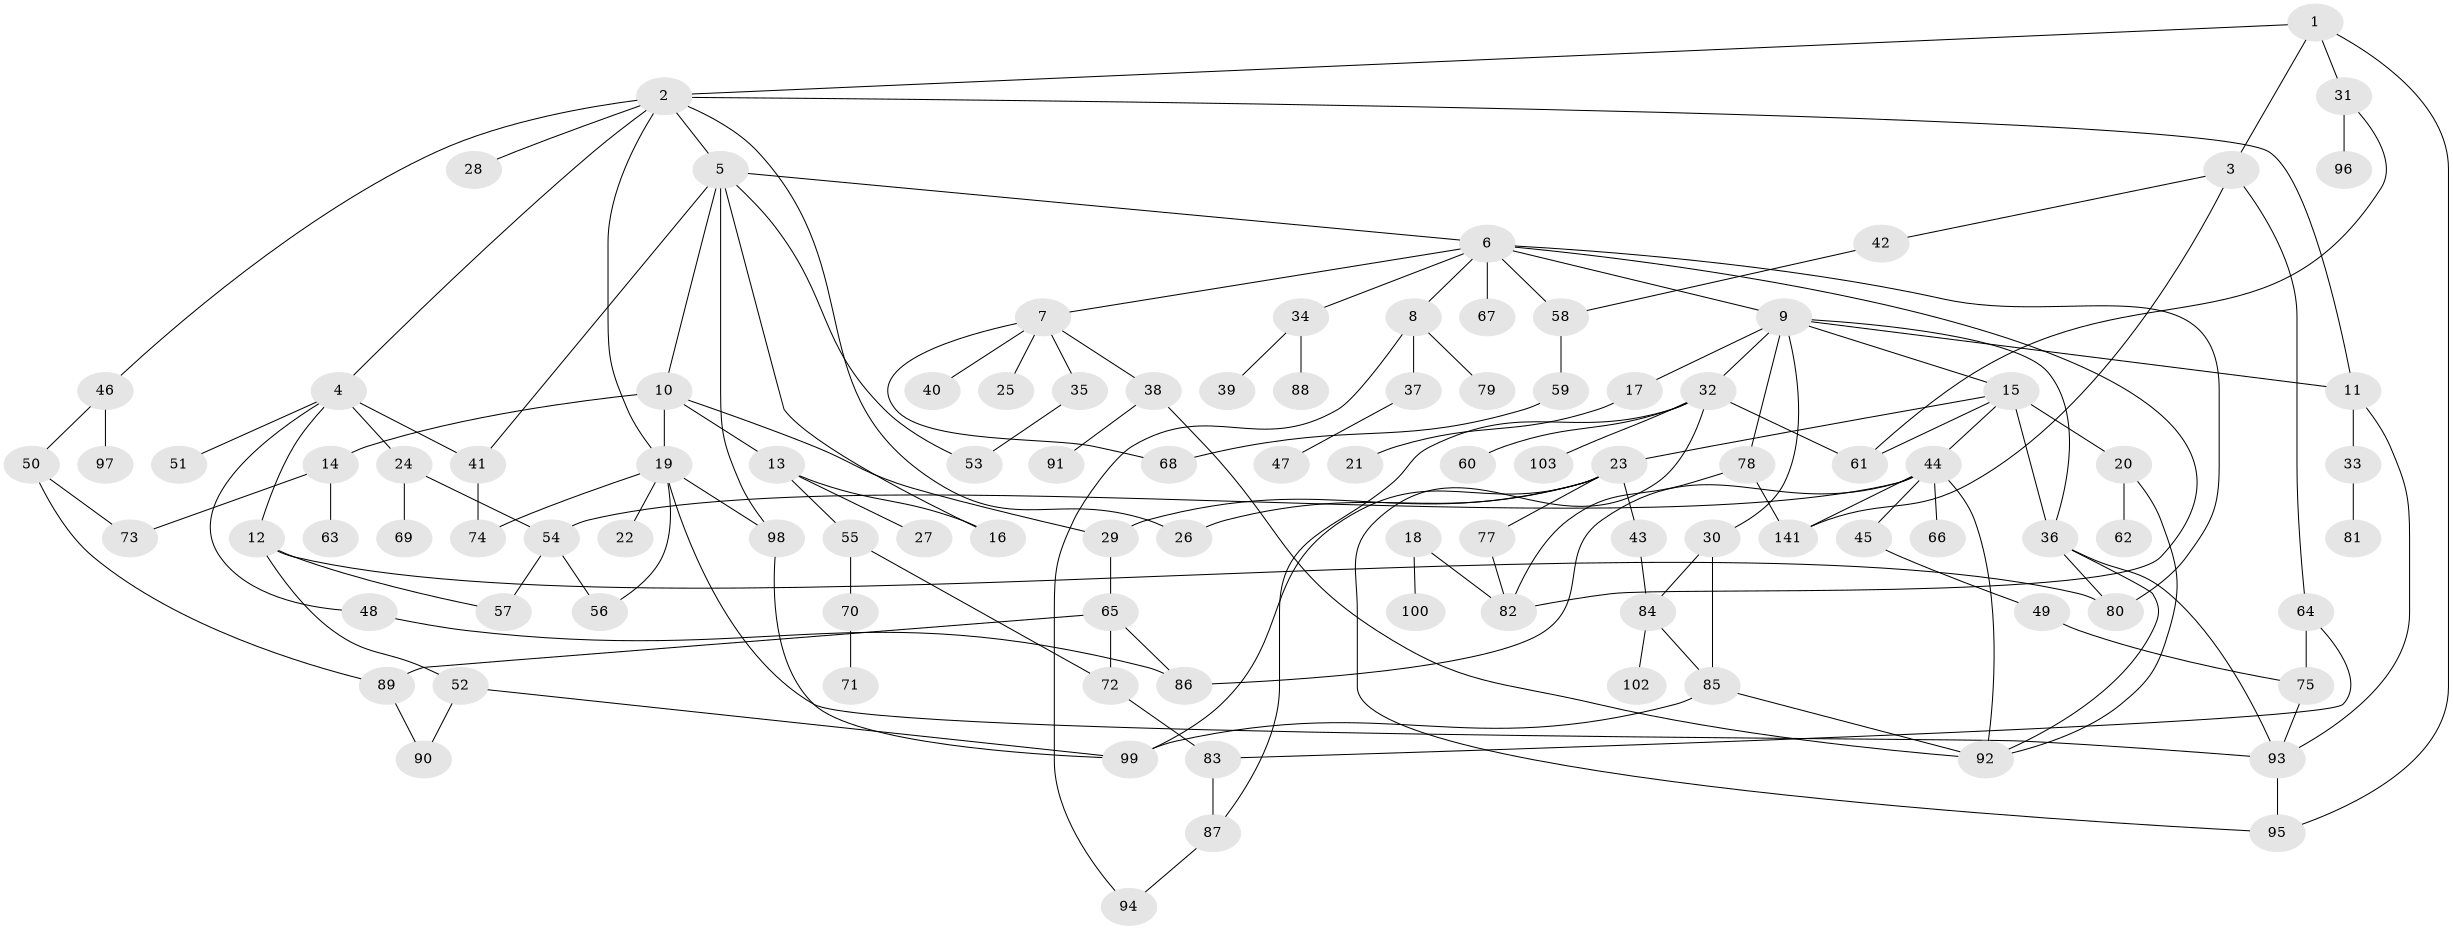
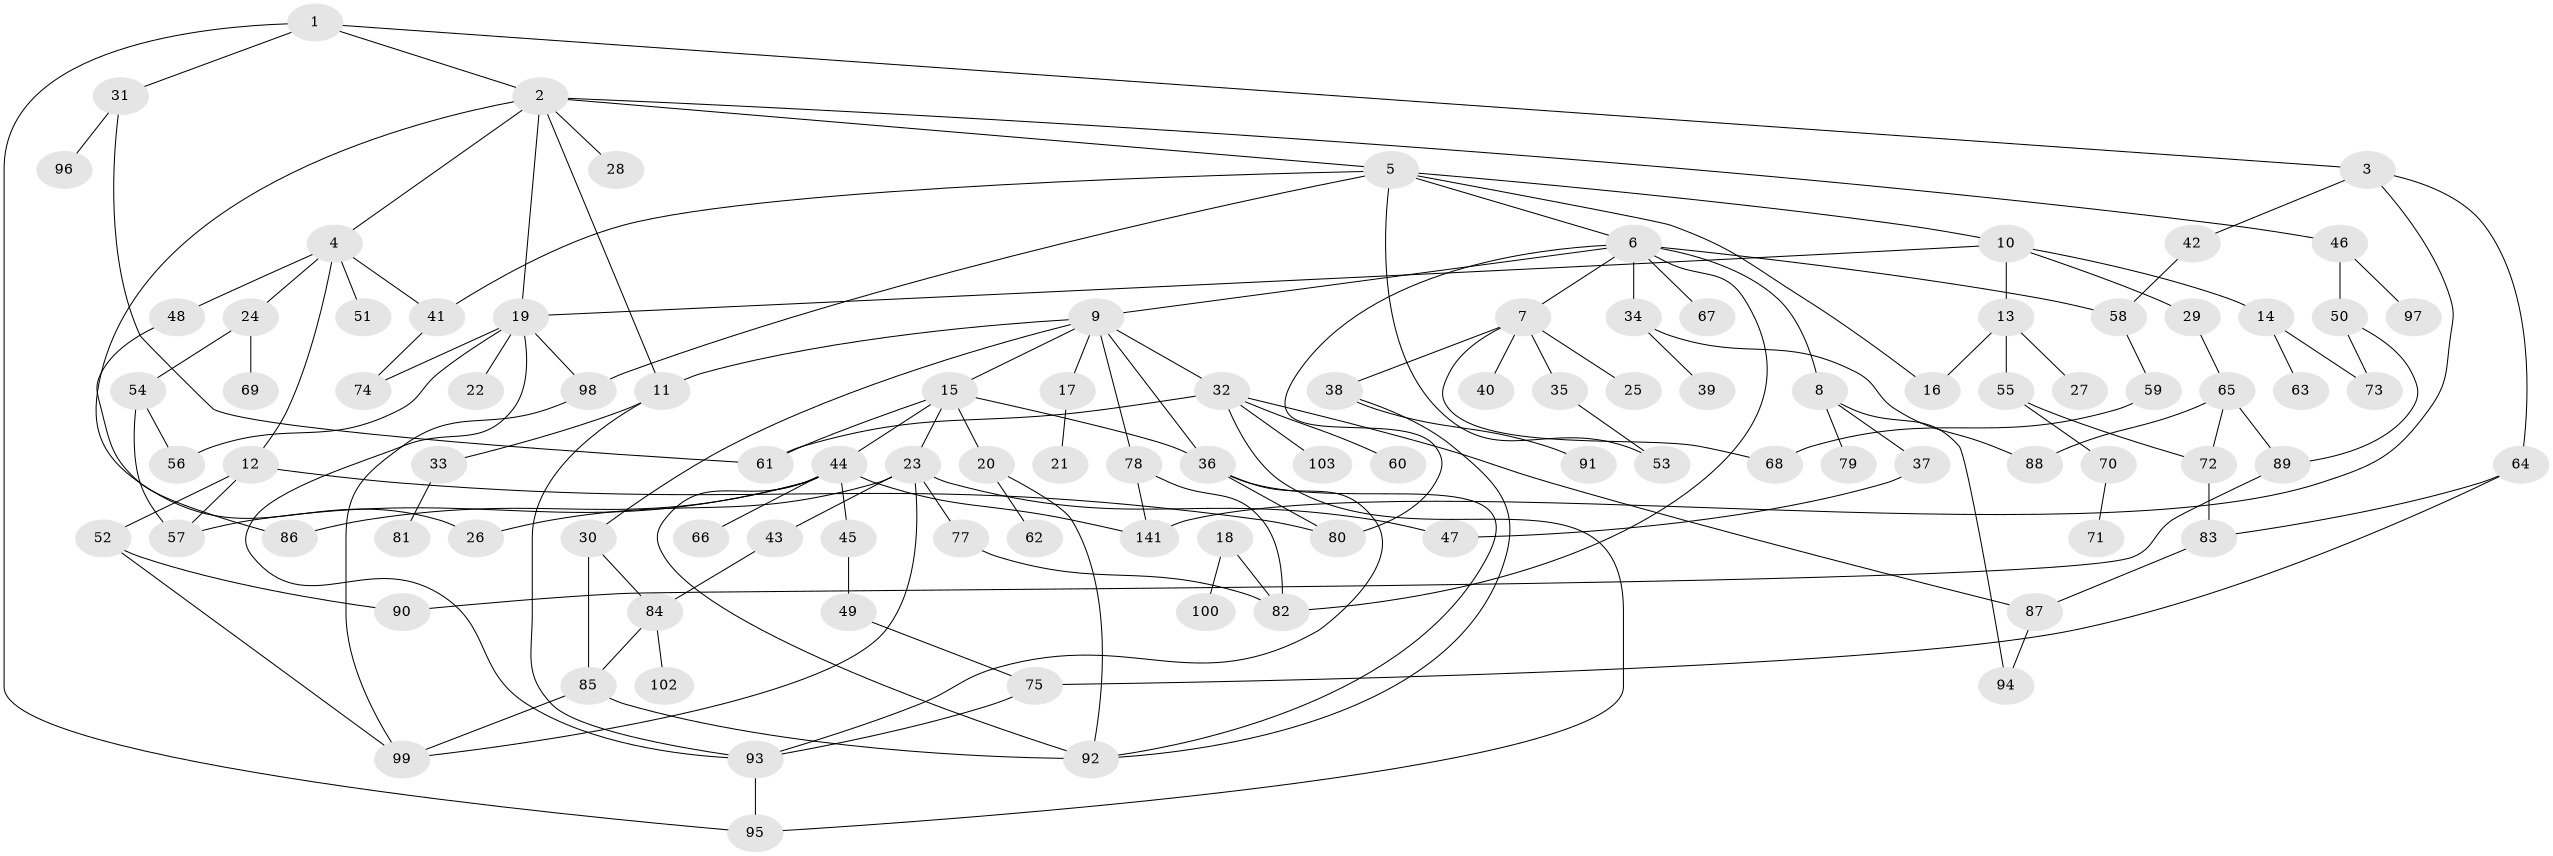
(1175, 500) -> (511, 511)
(1365, 502) -> (1179, 509)
(1147, 649) -> (2131, 428)
